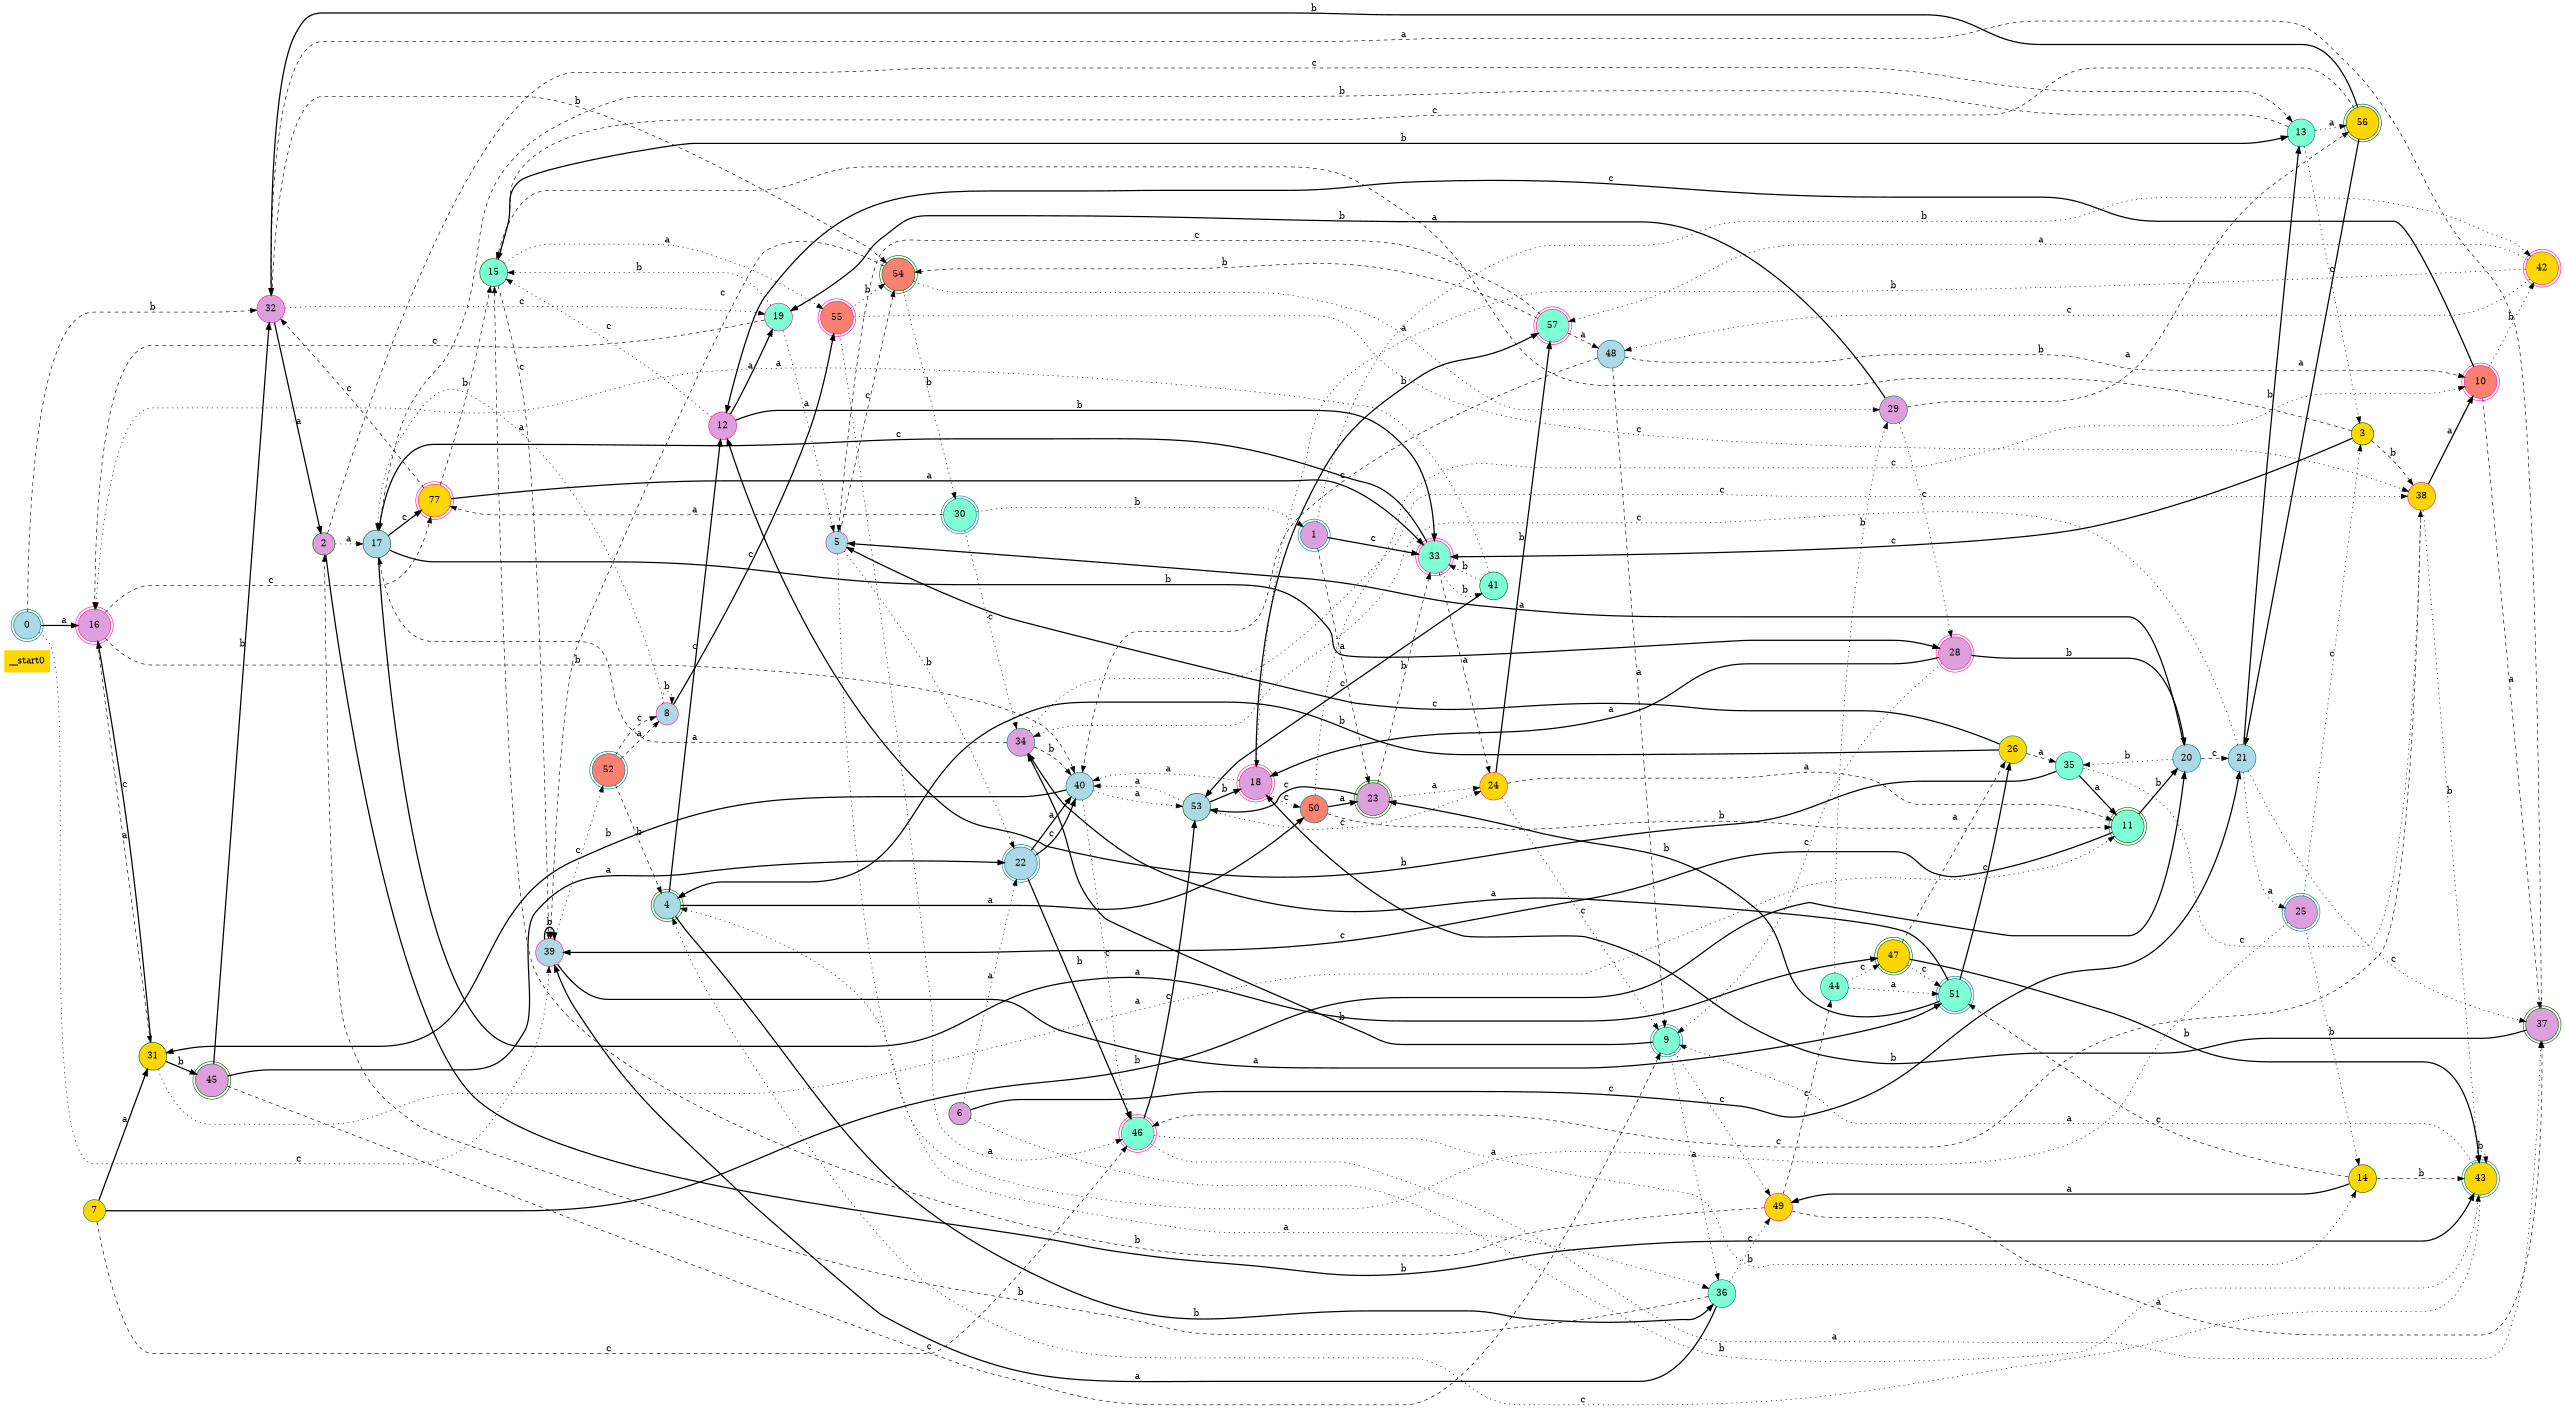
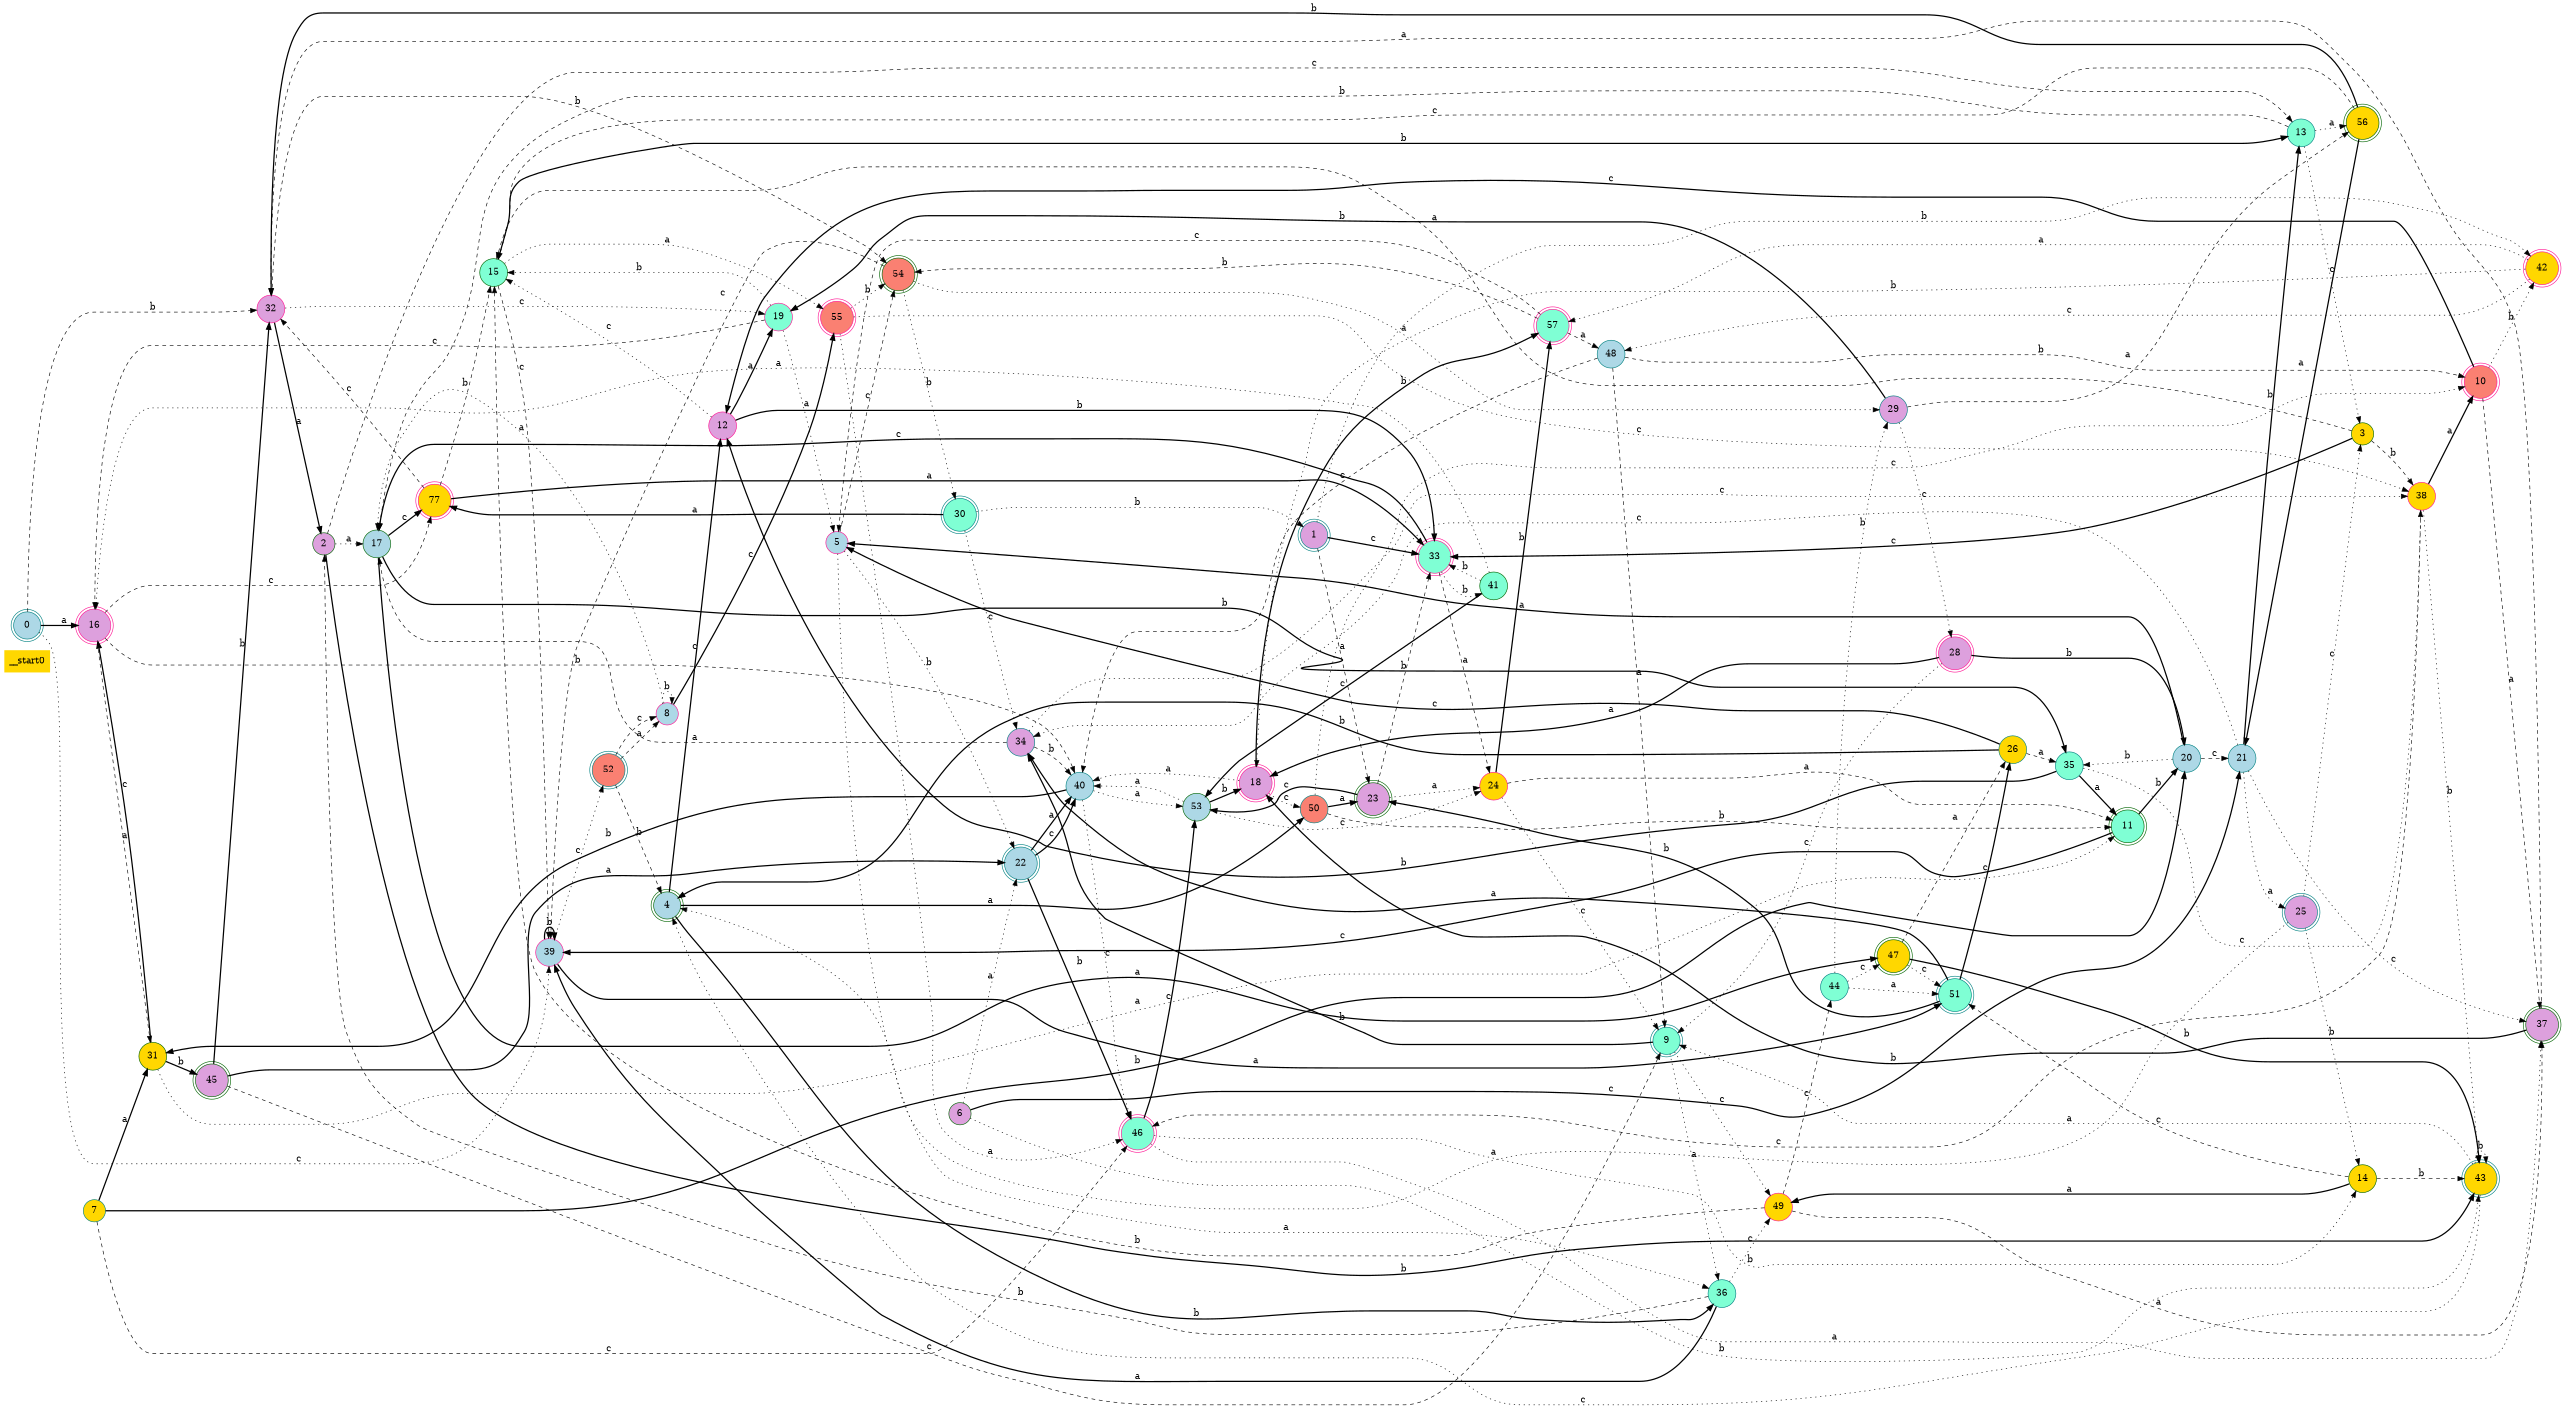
(699, 515) -> (699, 515)
(1177, 585) -> (1273, 621)
